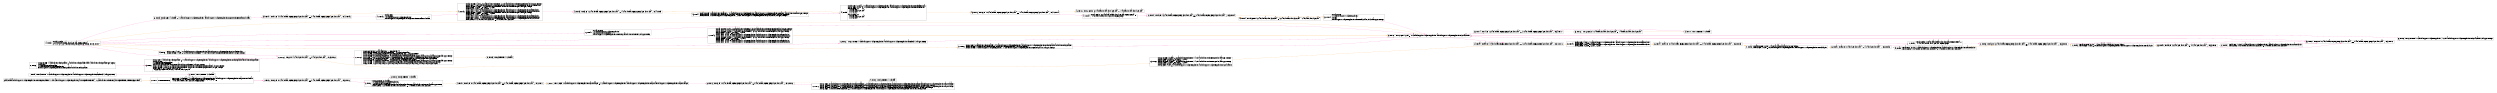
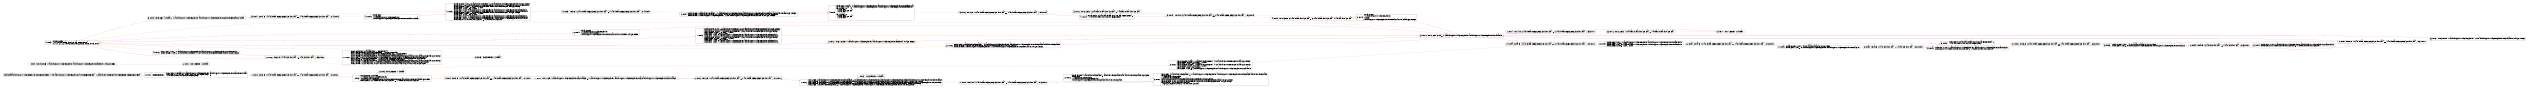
none -> (1003, 83)
